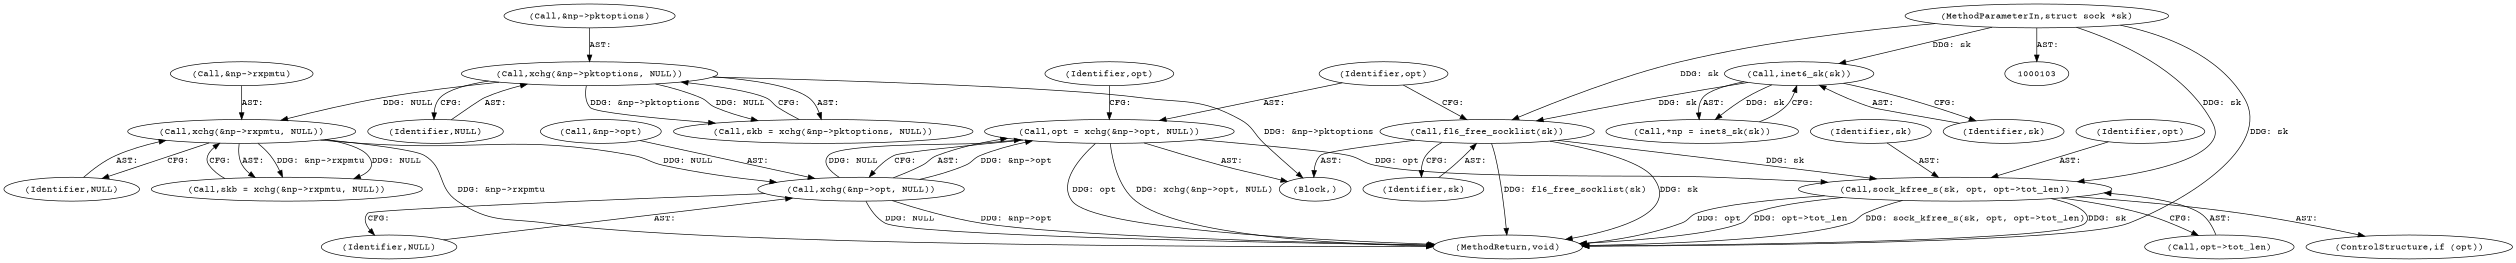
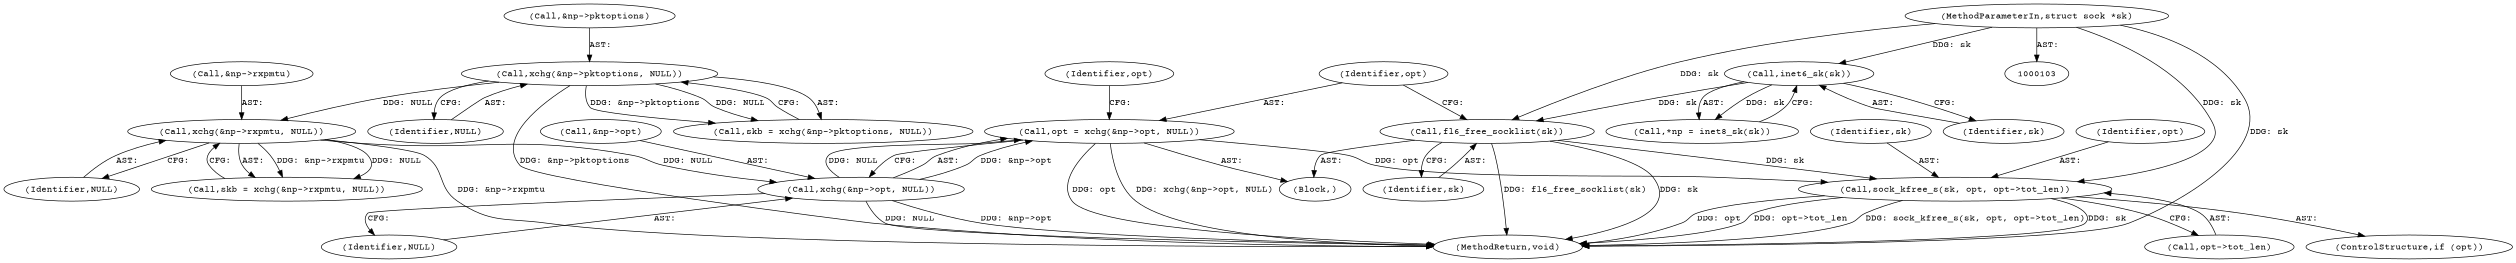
(1018, 88) -> (867, 223)
